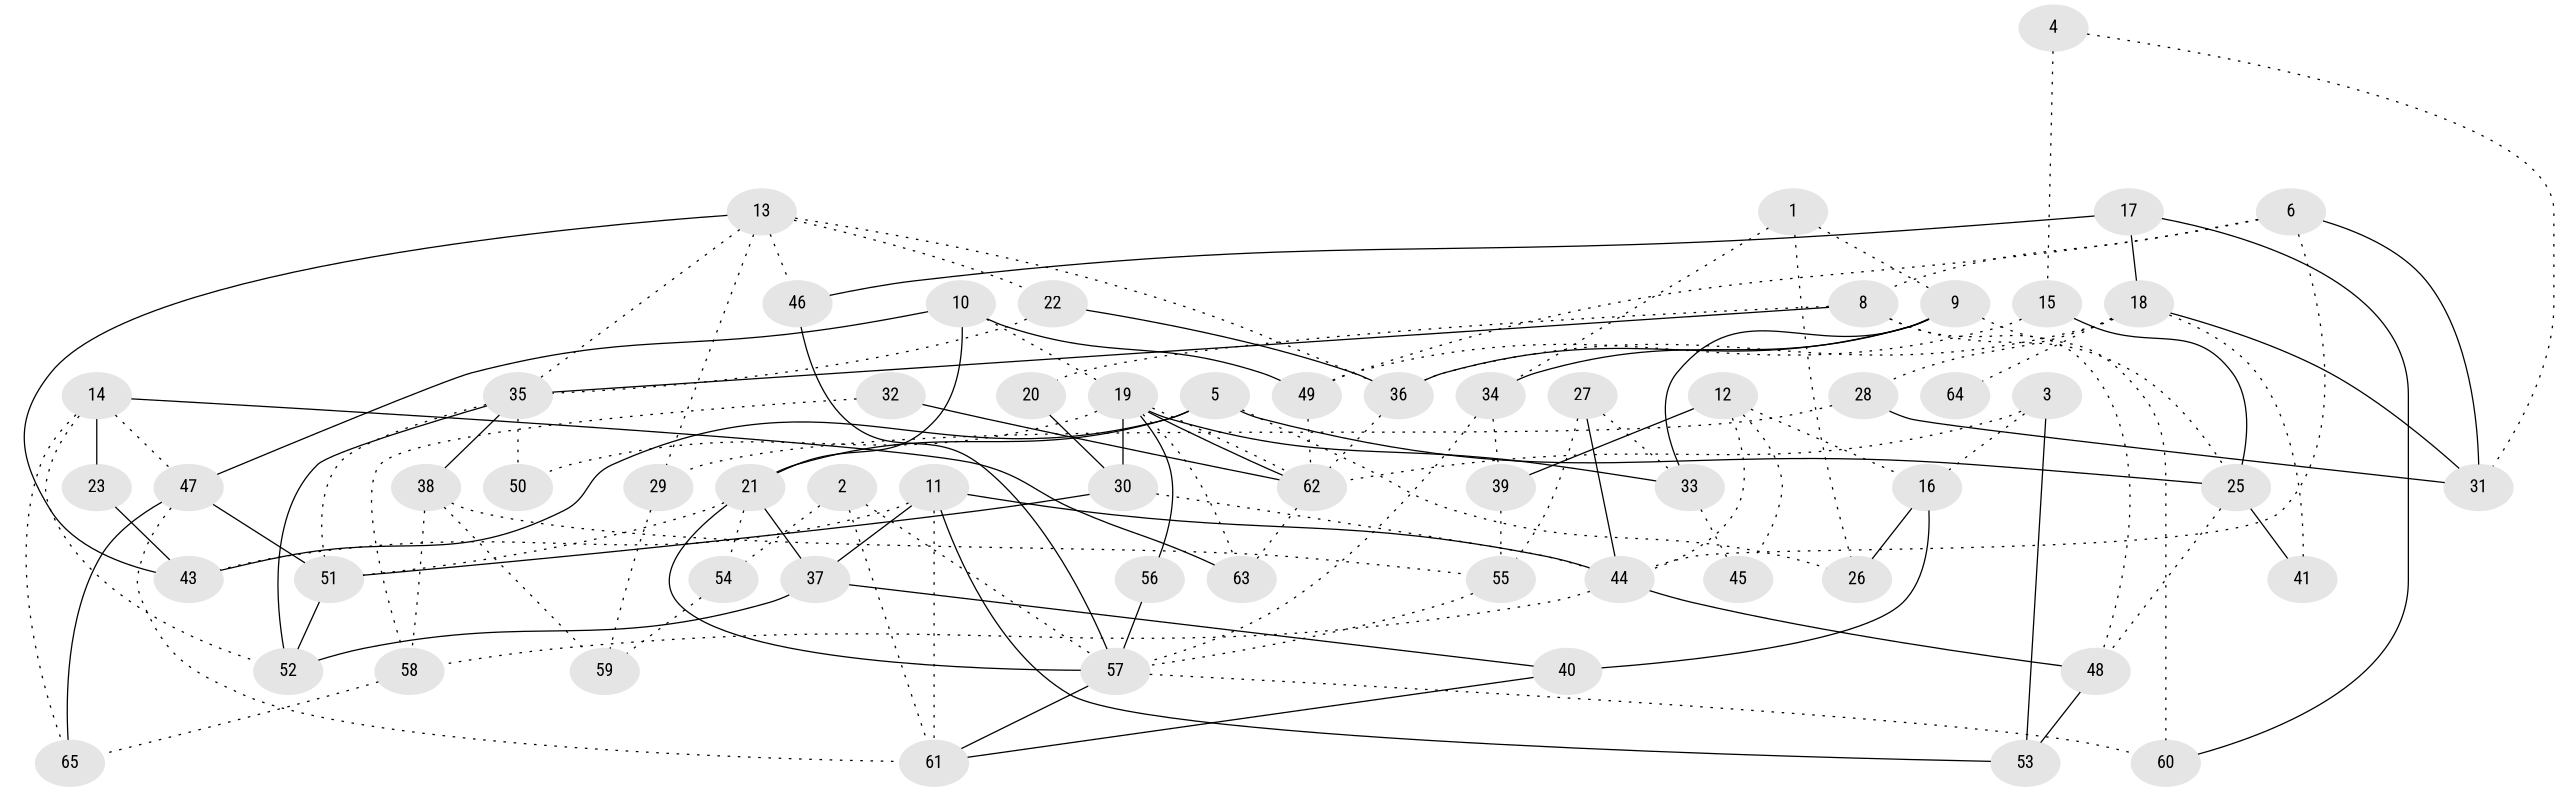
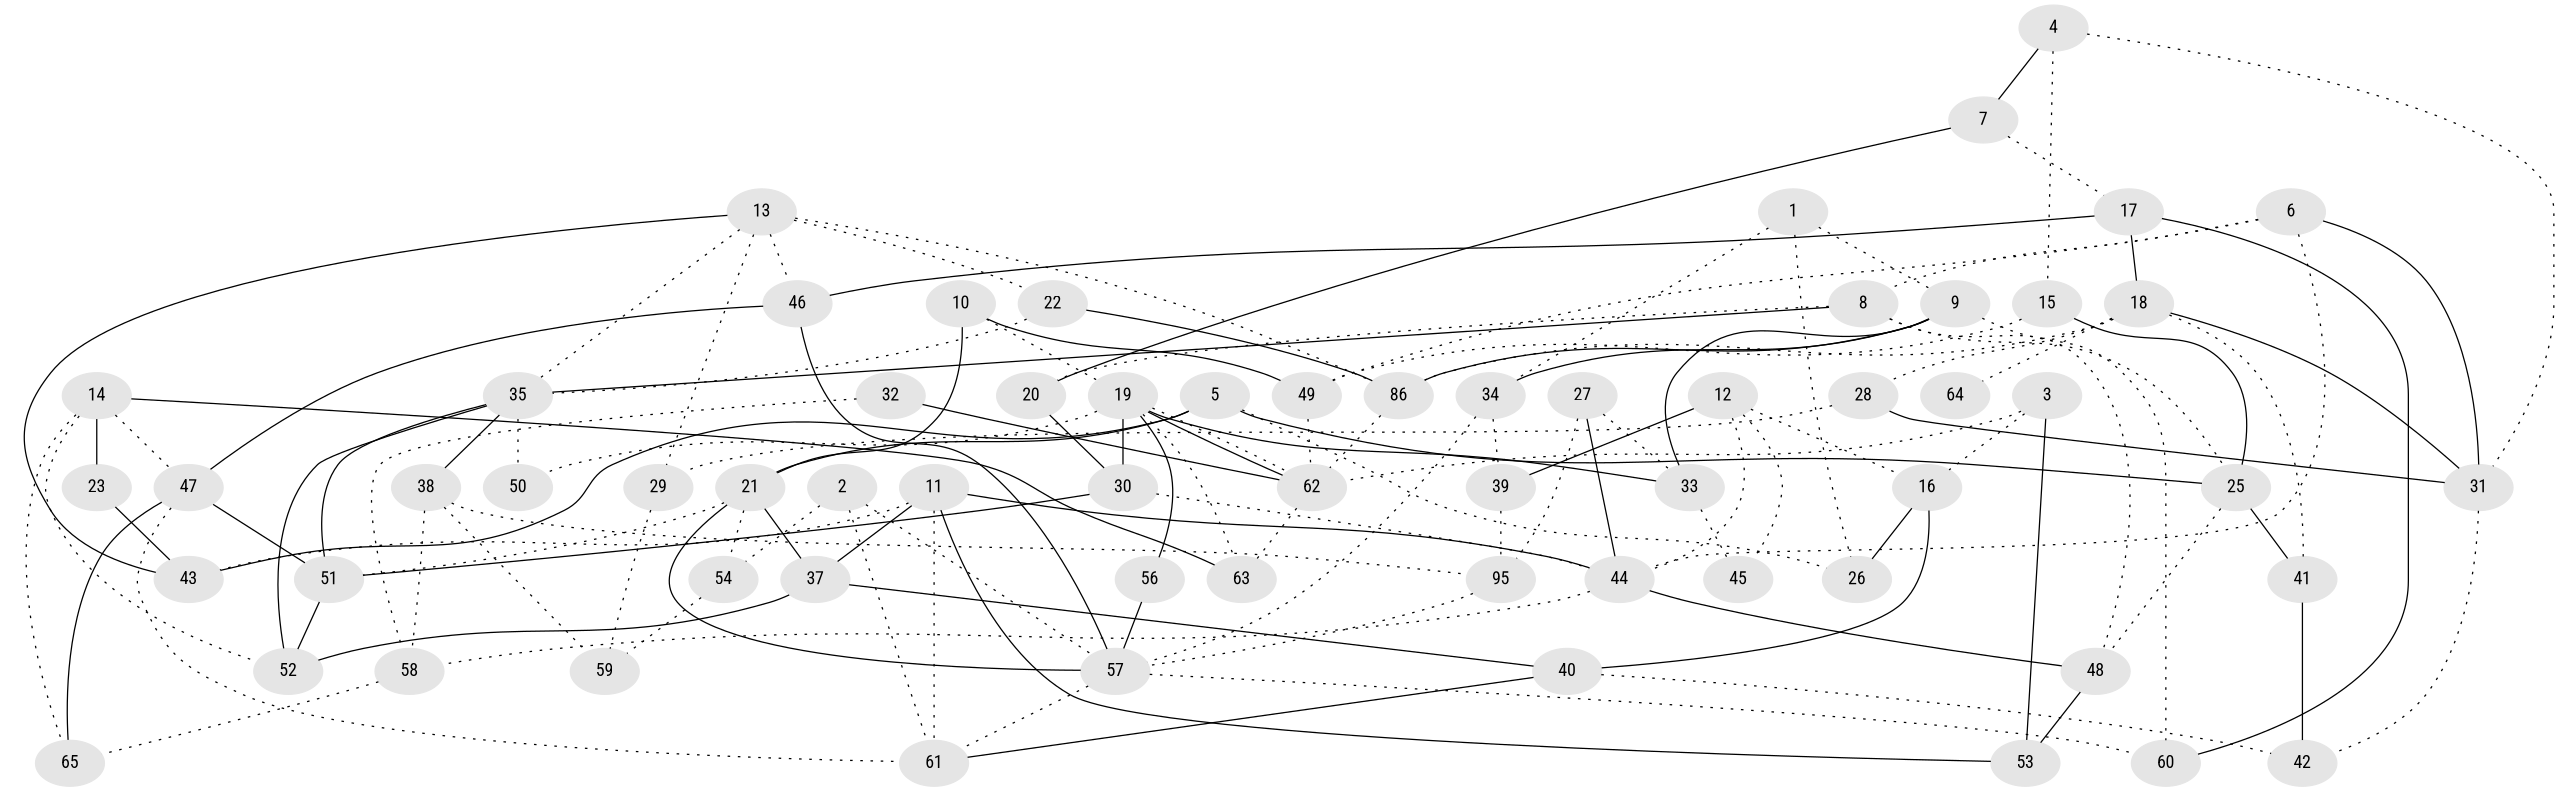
none -> (1983, 120)
(545, 357) -> (473, 345)
(1399, 396) -> (1399, 396)
(339, 464) -> (339, 464)
(1501, 579) -> (1501, 579)
(1025, 717) -> (1025, 717)
none -> (2302, 763)
